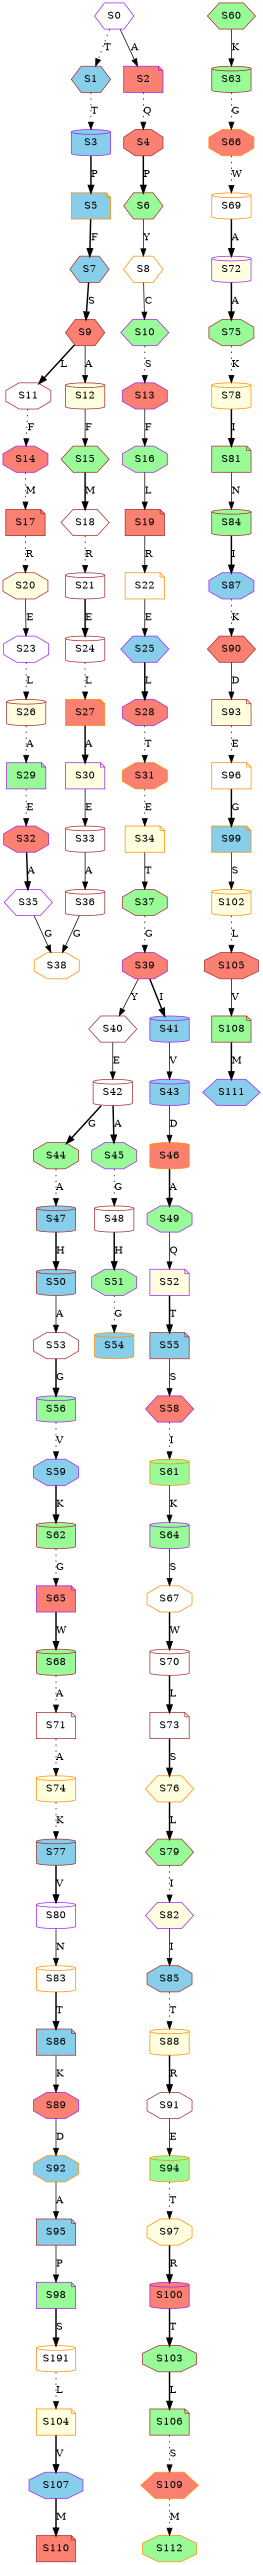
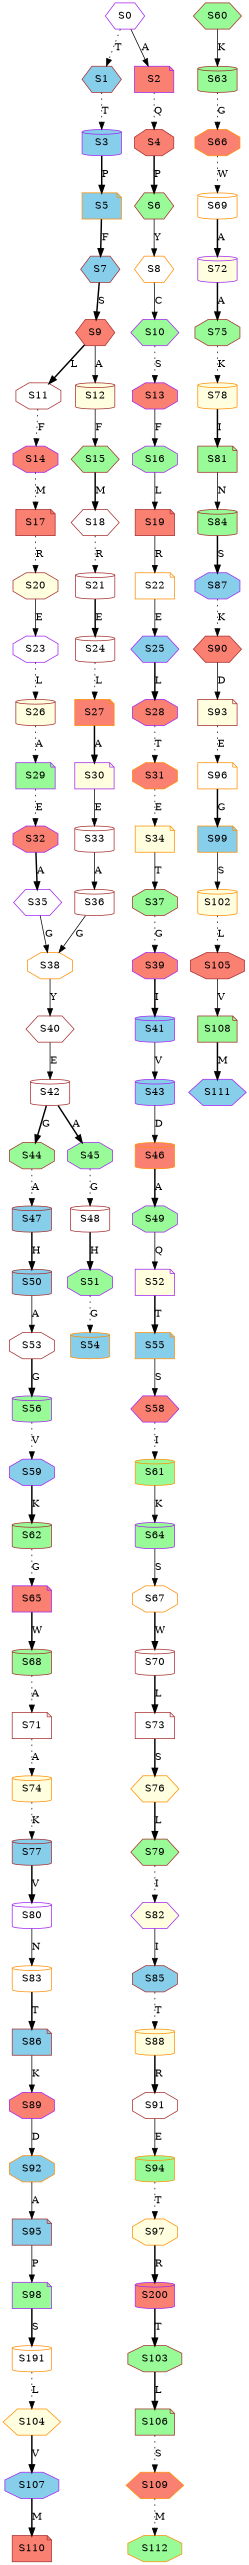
(234, 554) -> (221, 554)
(130, 994) -> (50, 994)
(170, 1346) -> (155, 1346)
(170, 2295) -> (155, 2295)
(56, 2422) -> (32, 2422)
